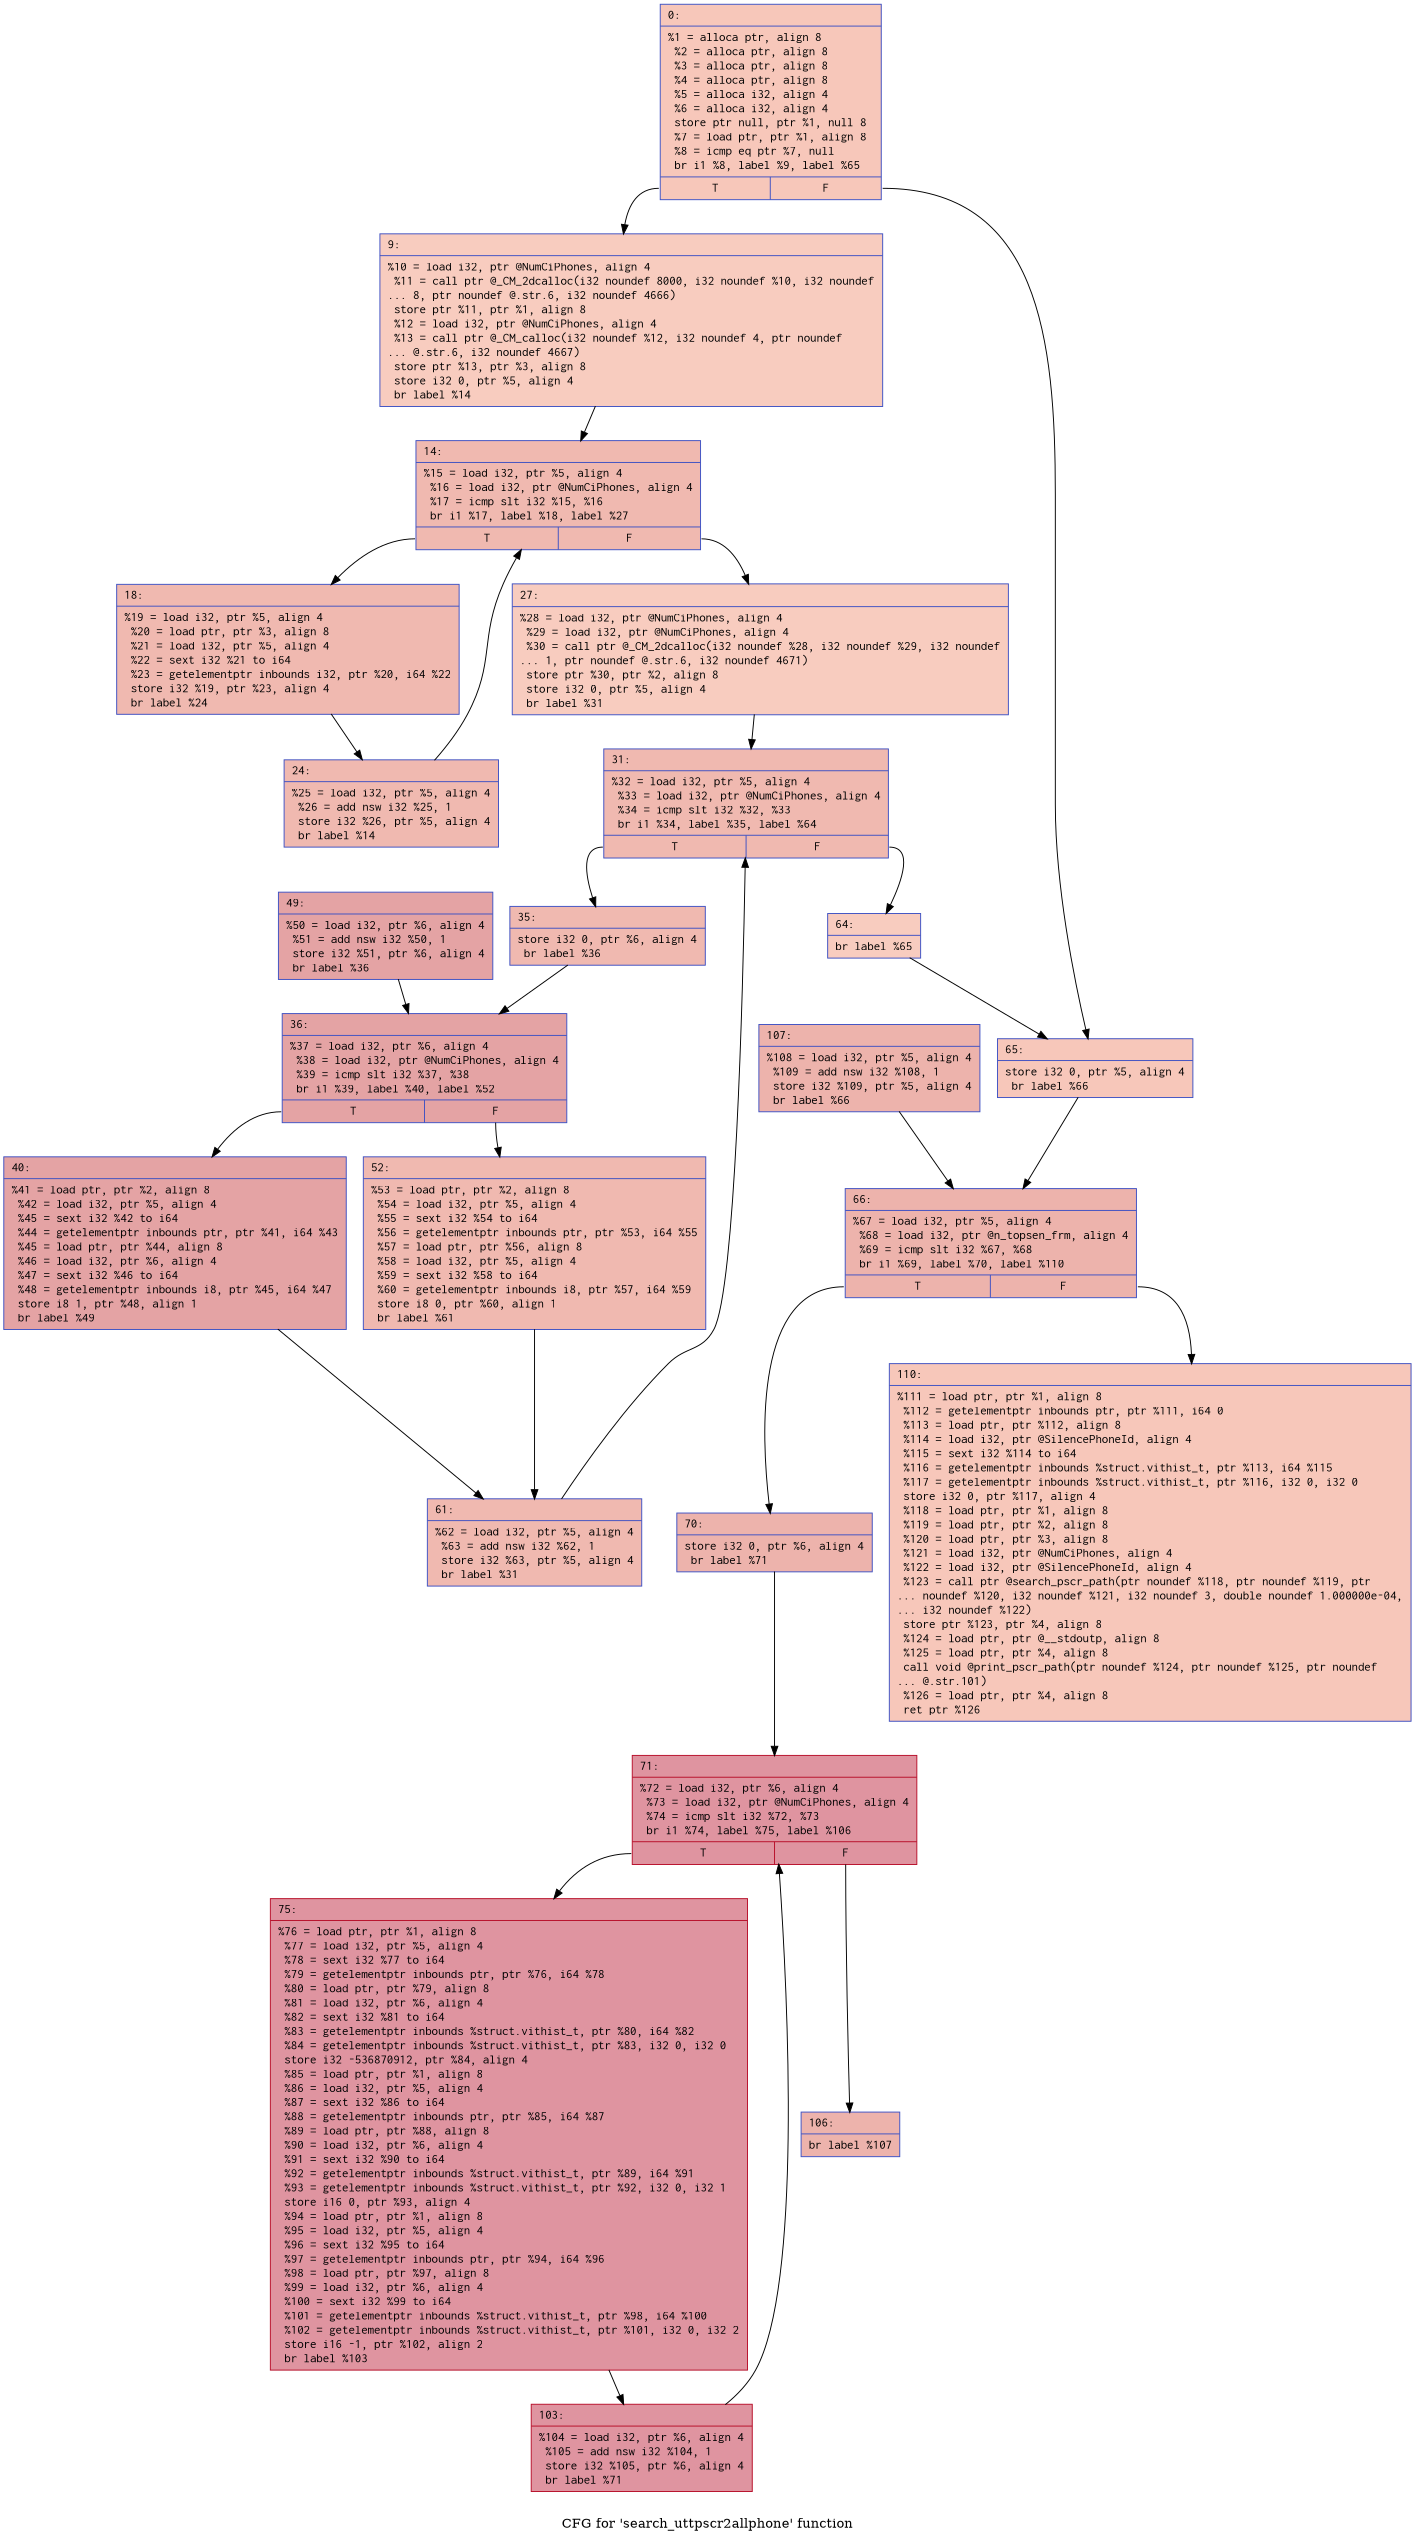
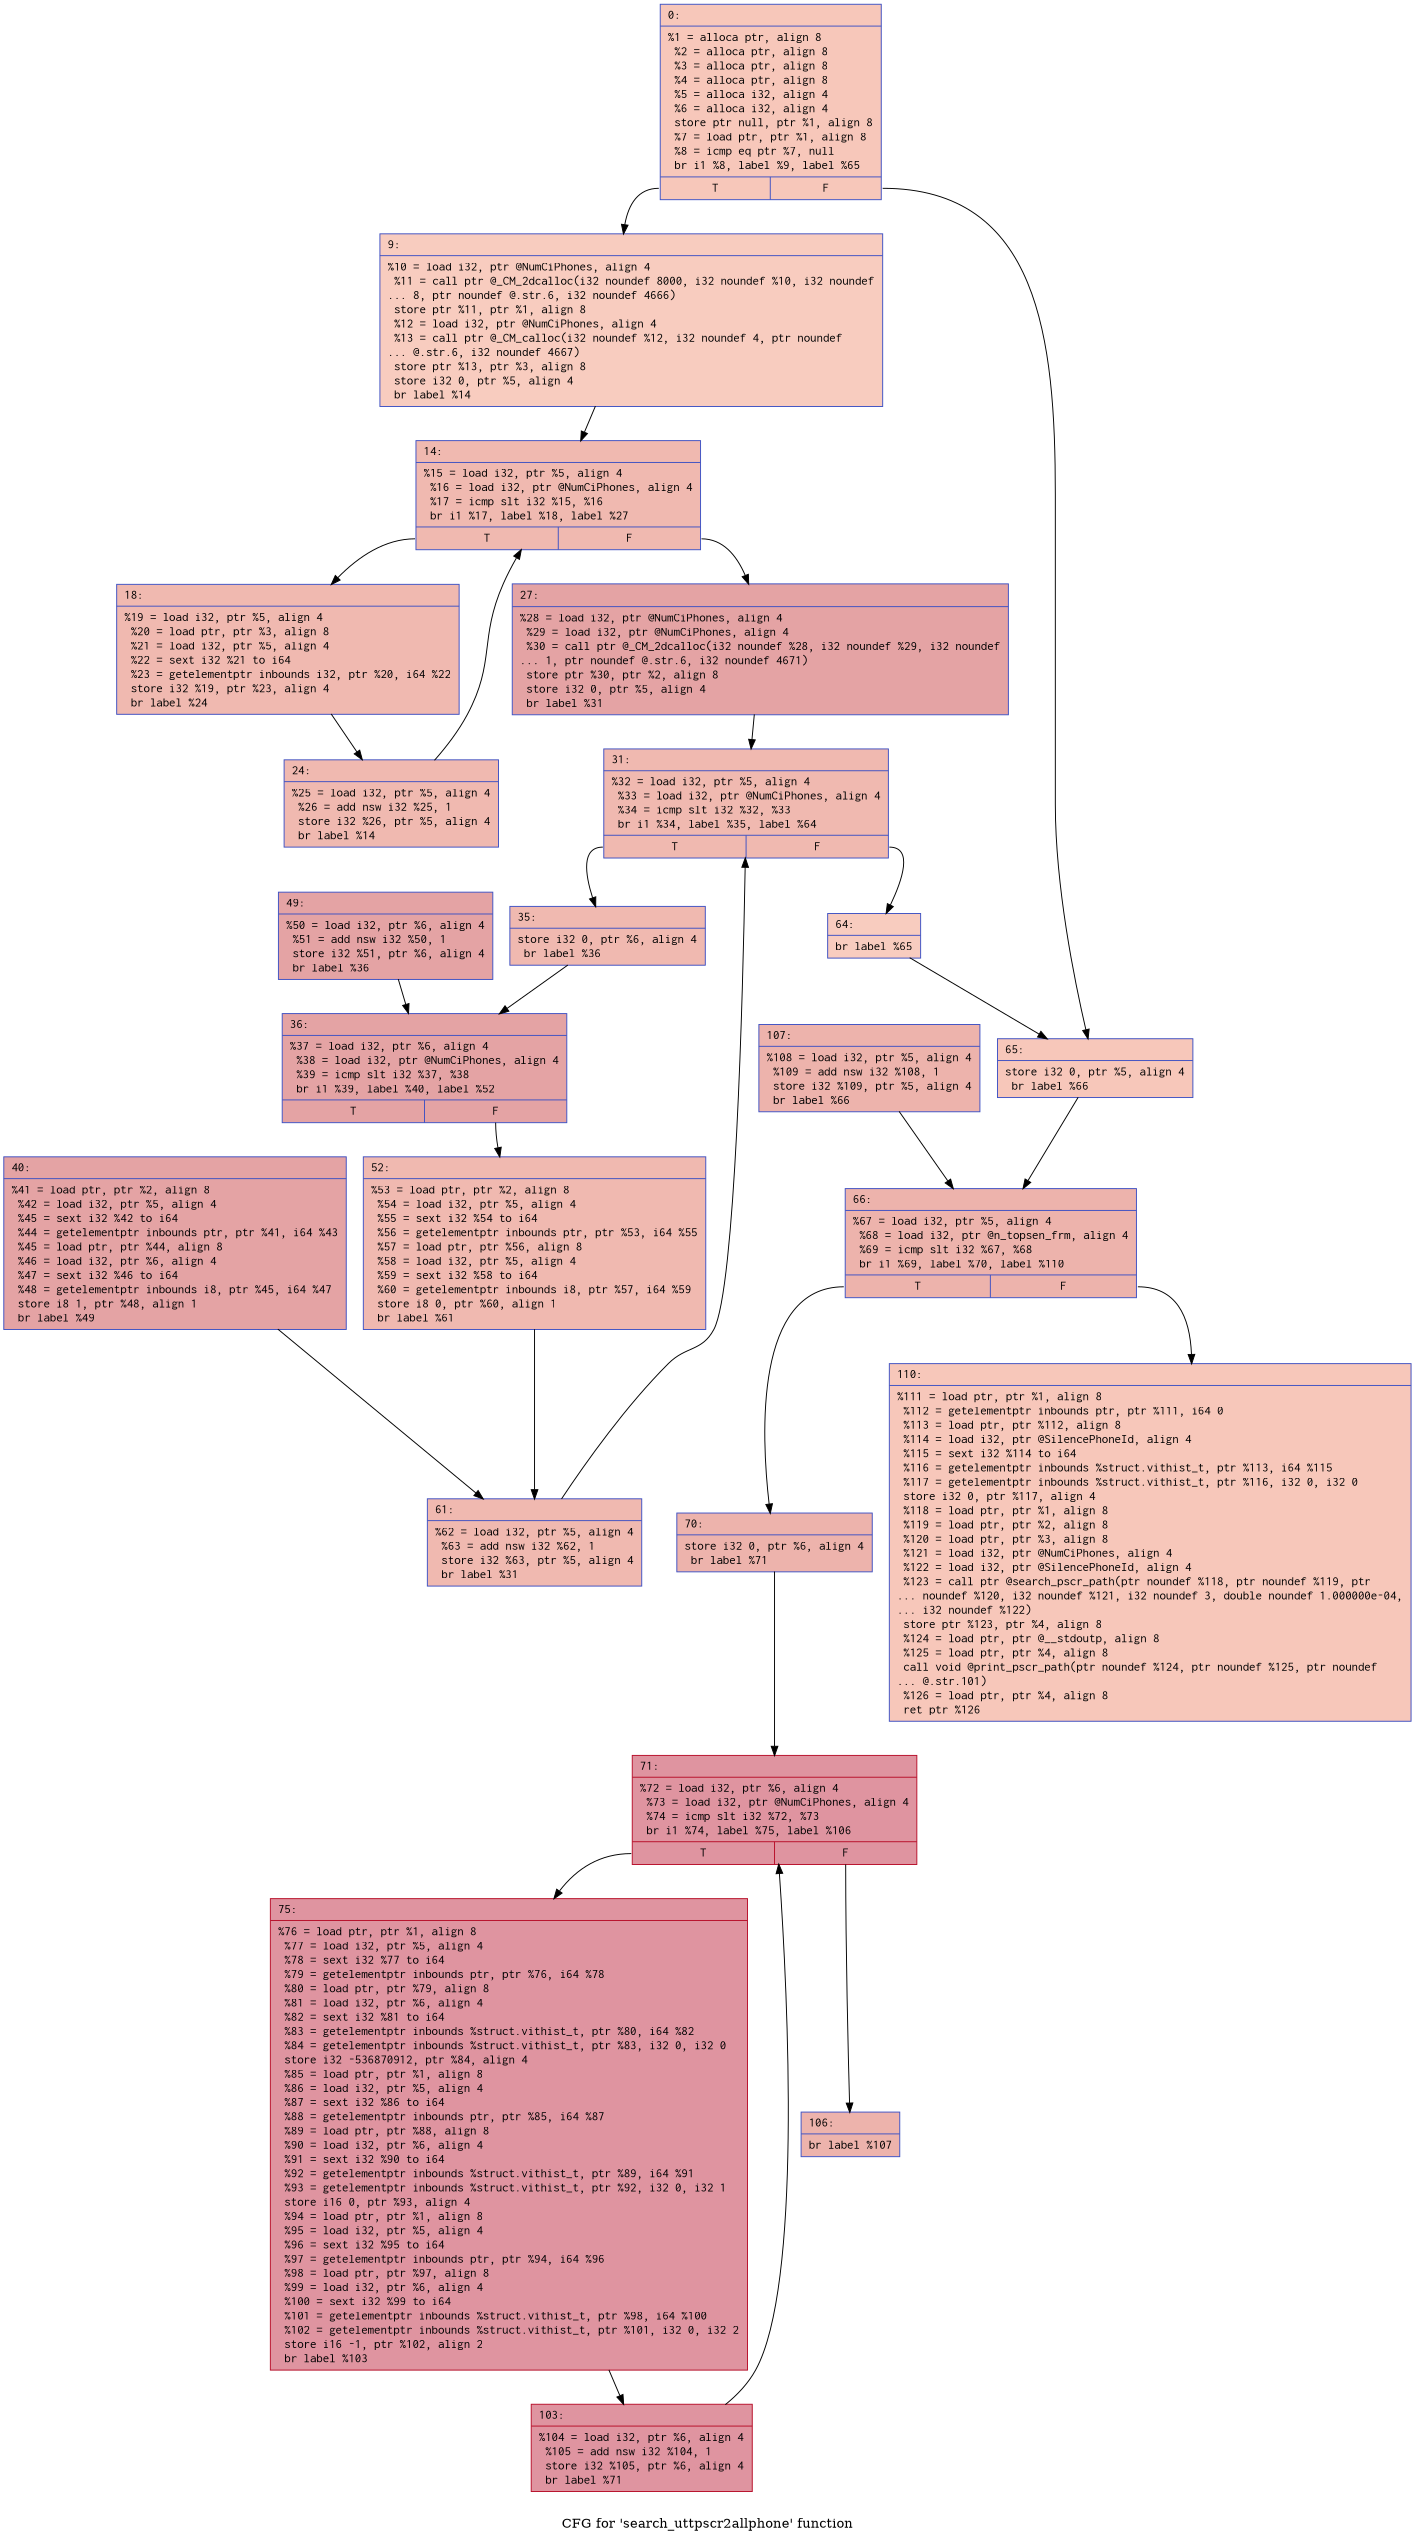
(767, 122) -> (771, 122)
(760, 649) -> (760, 649)
(245, 1123) -> none
